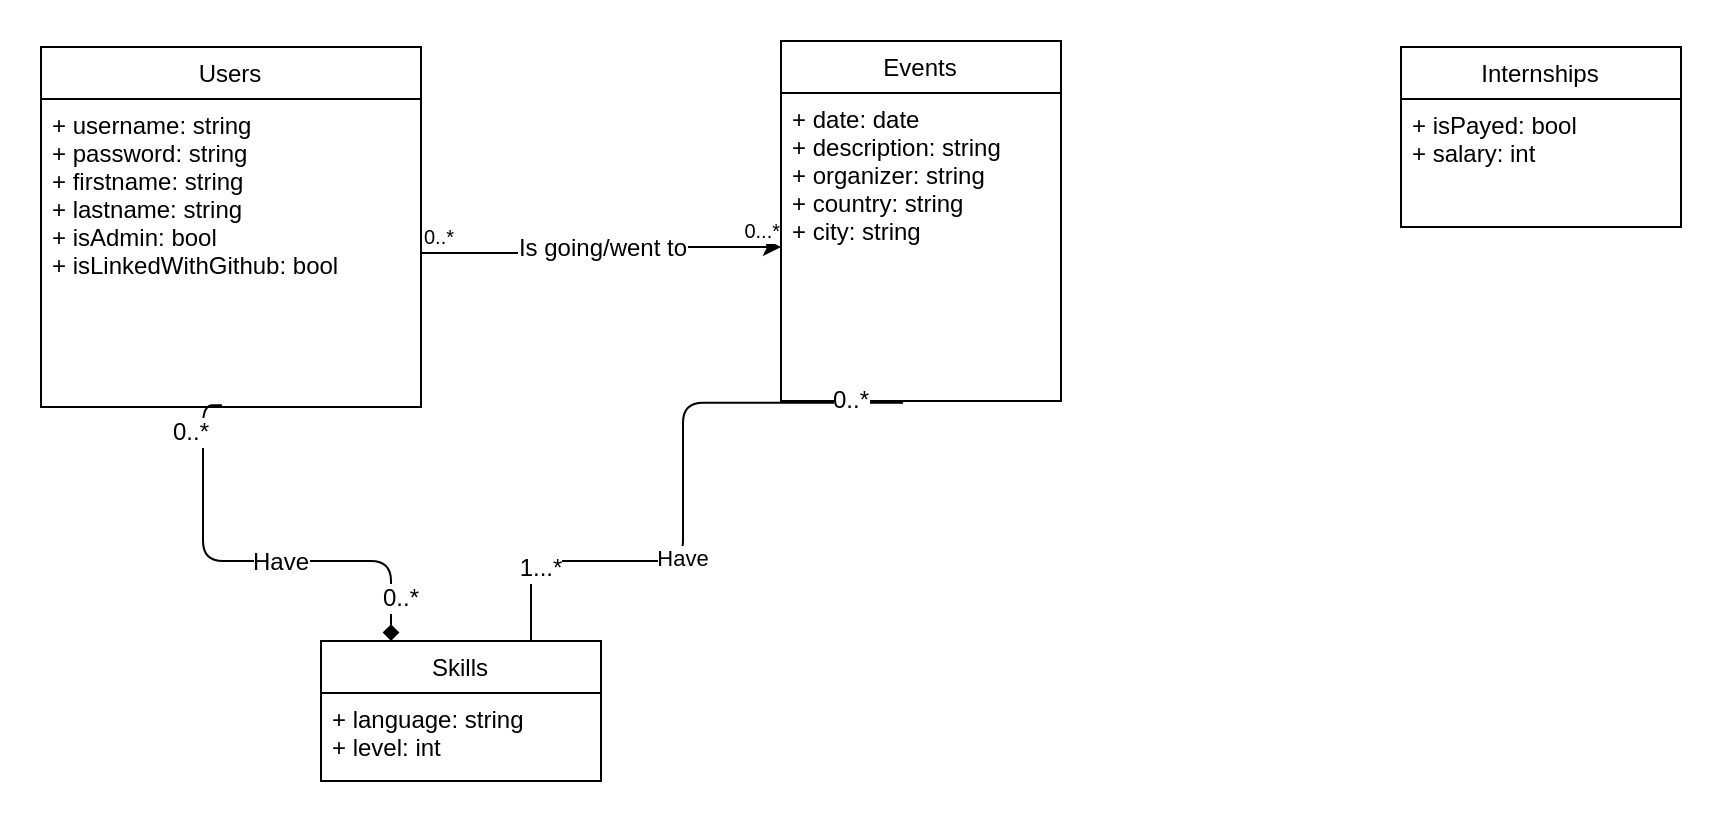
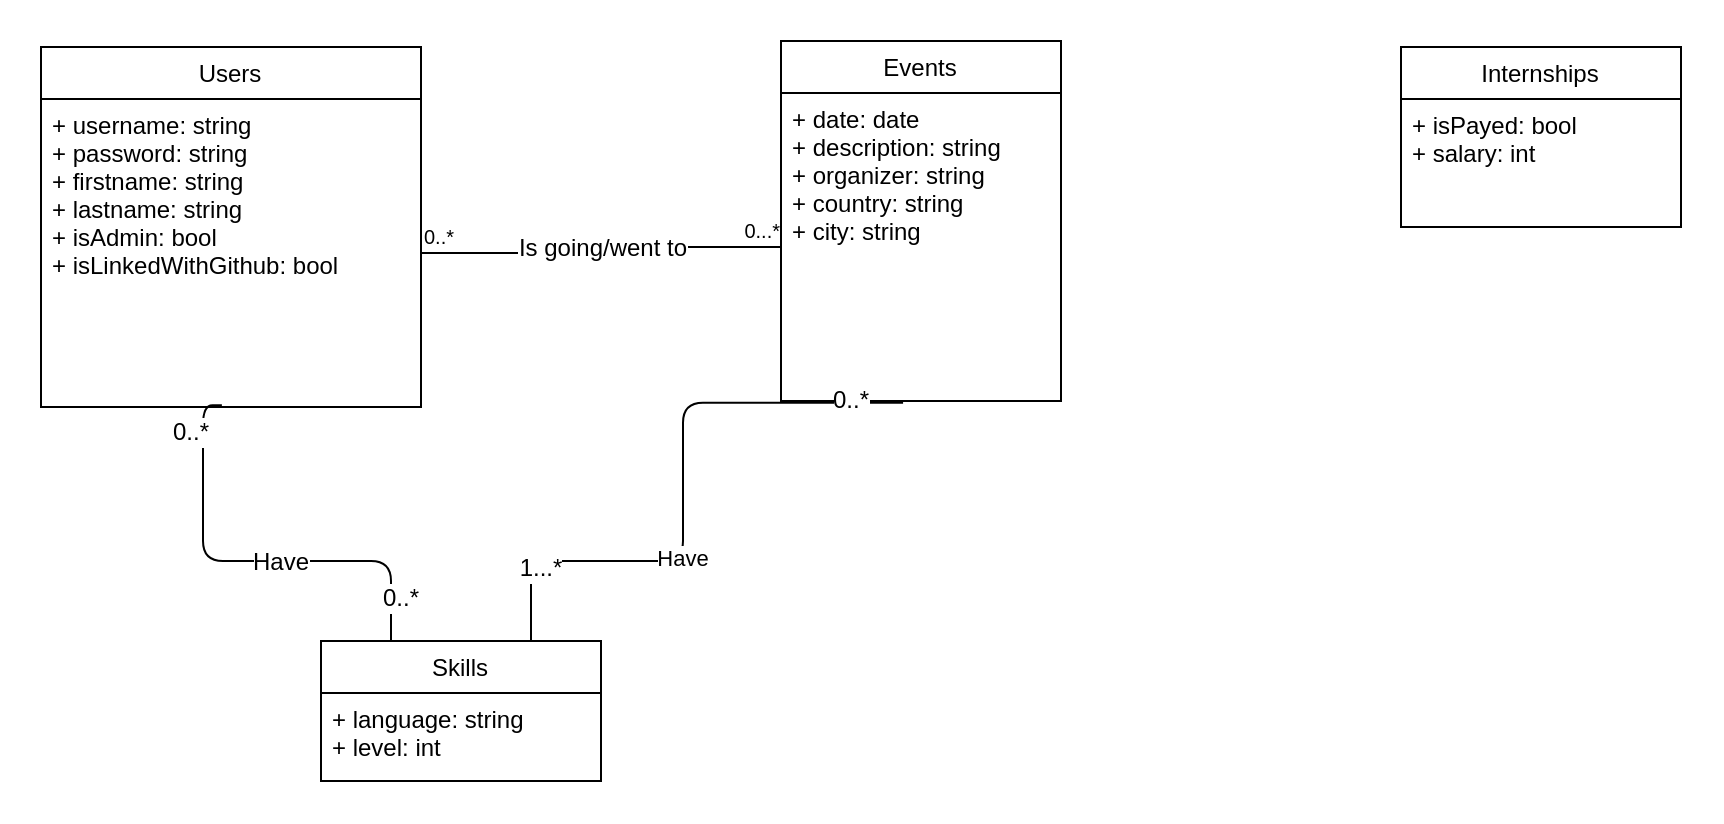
(766, 247) -> (771, 247)
(391, 625) -> (391, 631)
